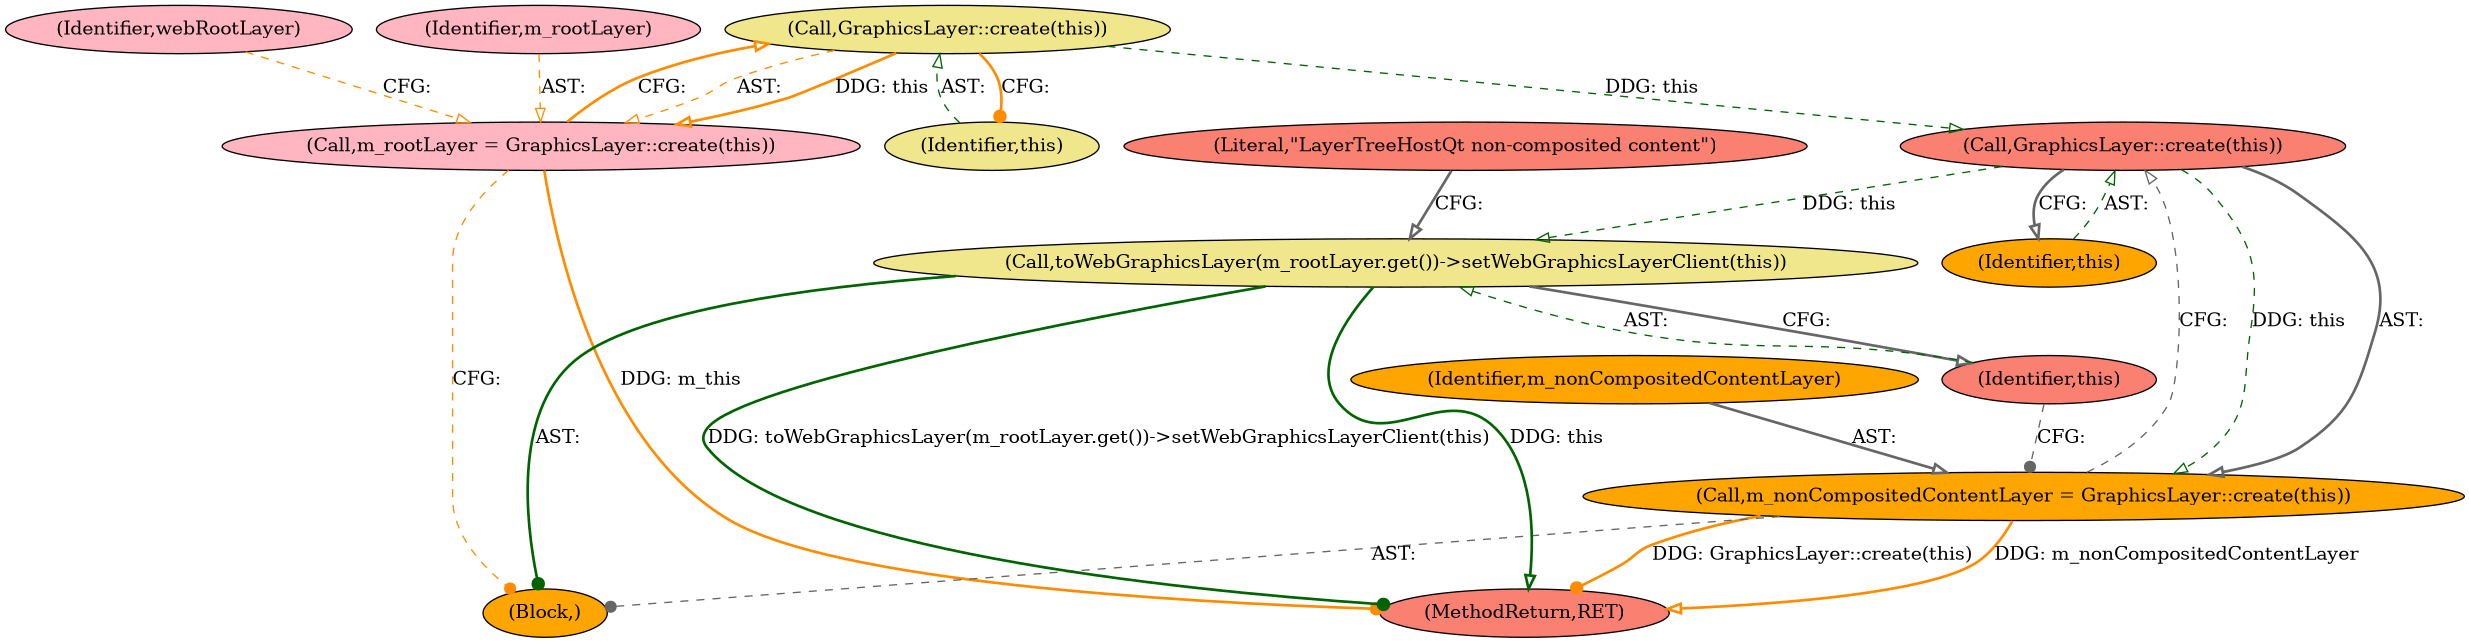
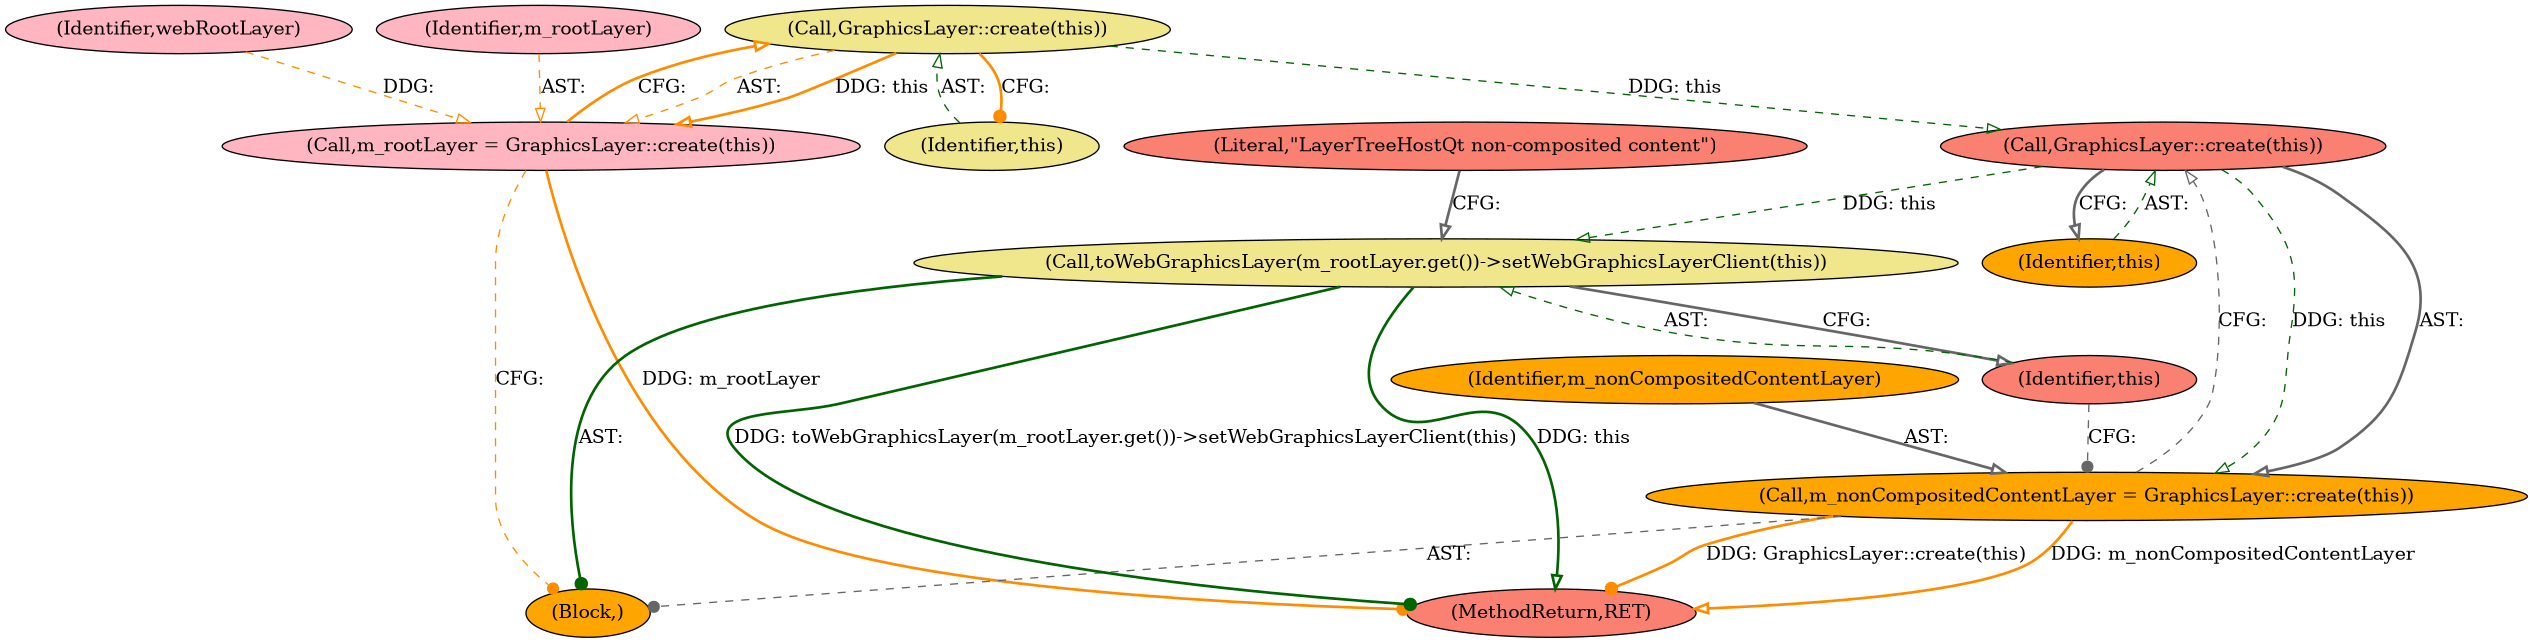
(410, 88) -> (412, 88)
(681, 380) -> (731, 380)
